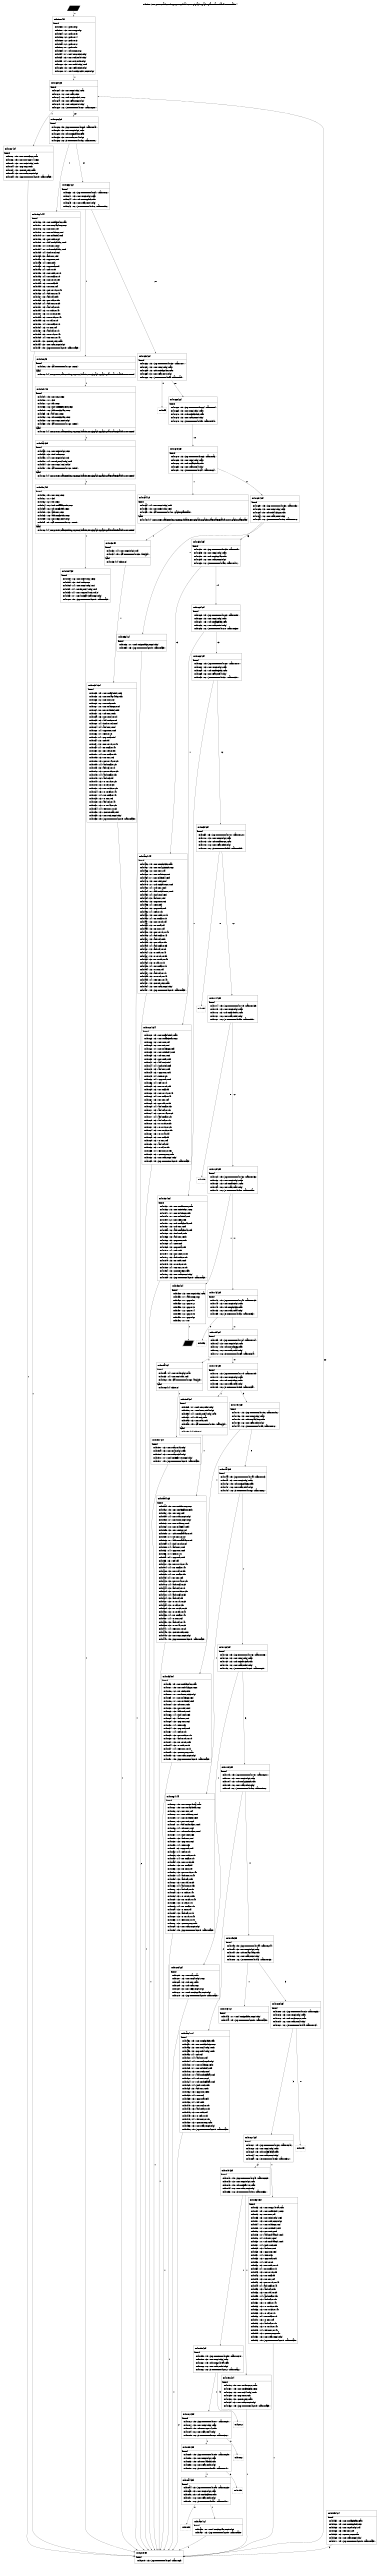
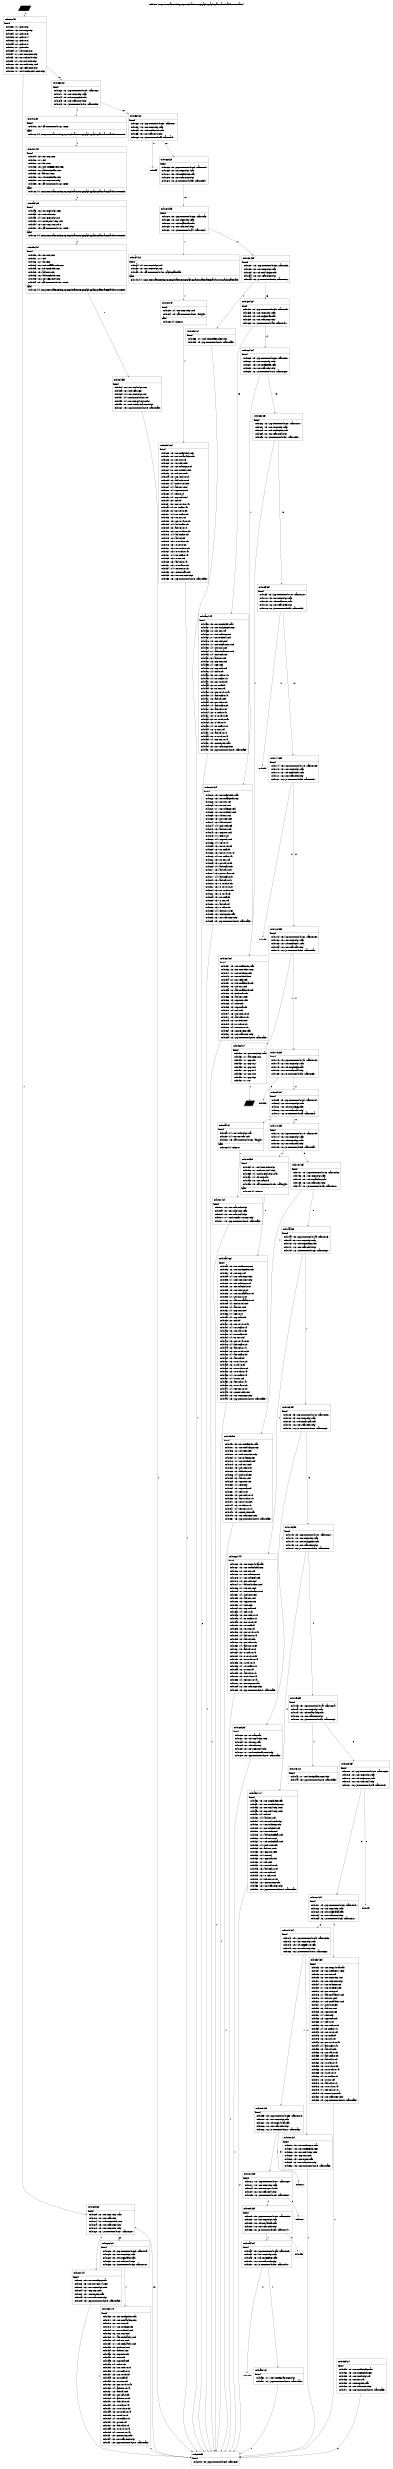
(79, 162) -> (53, 72)
